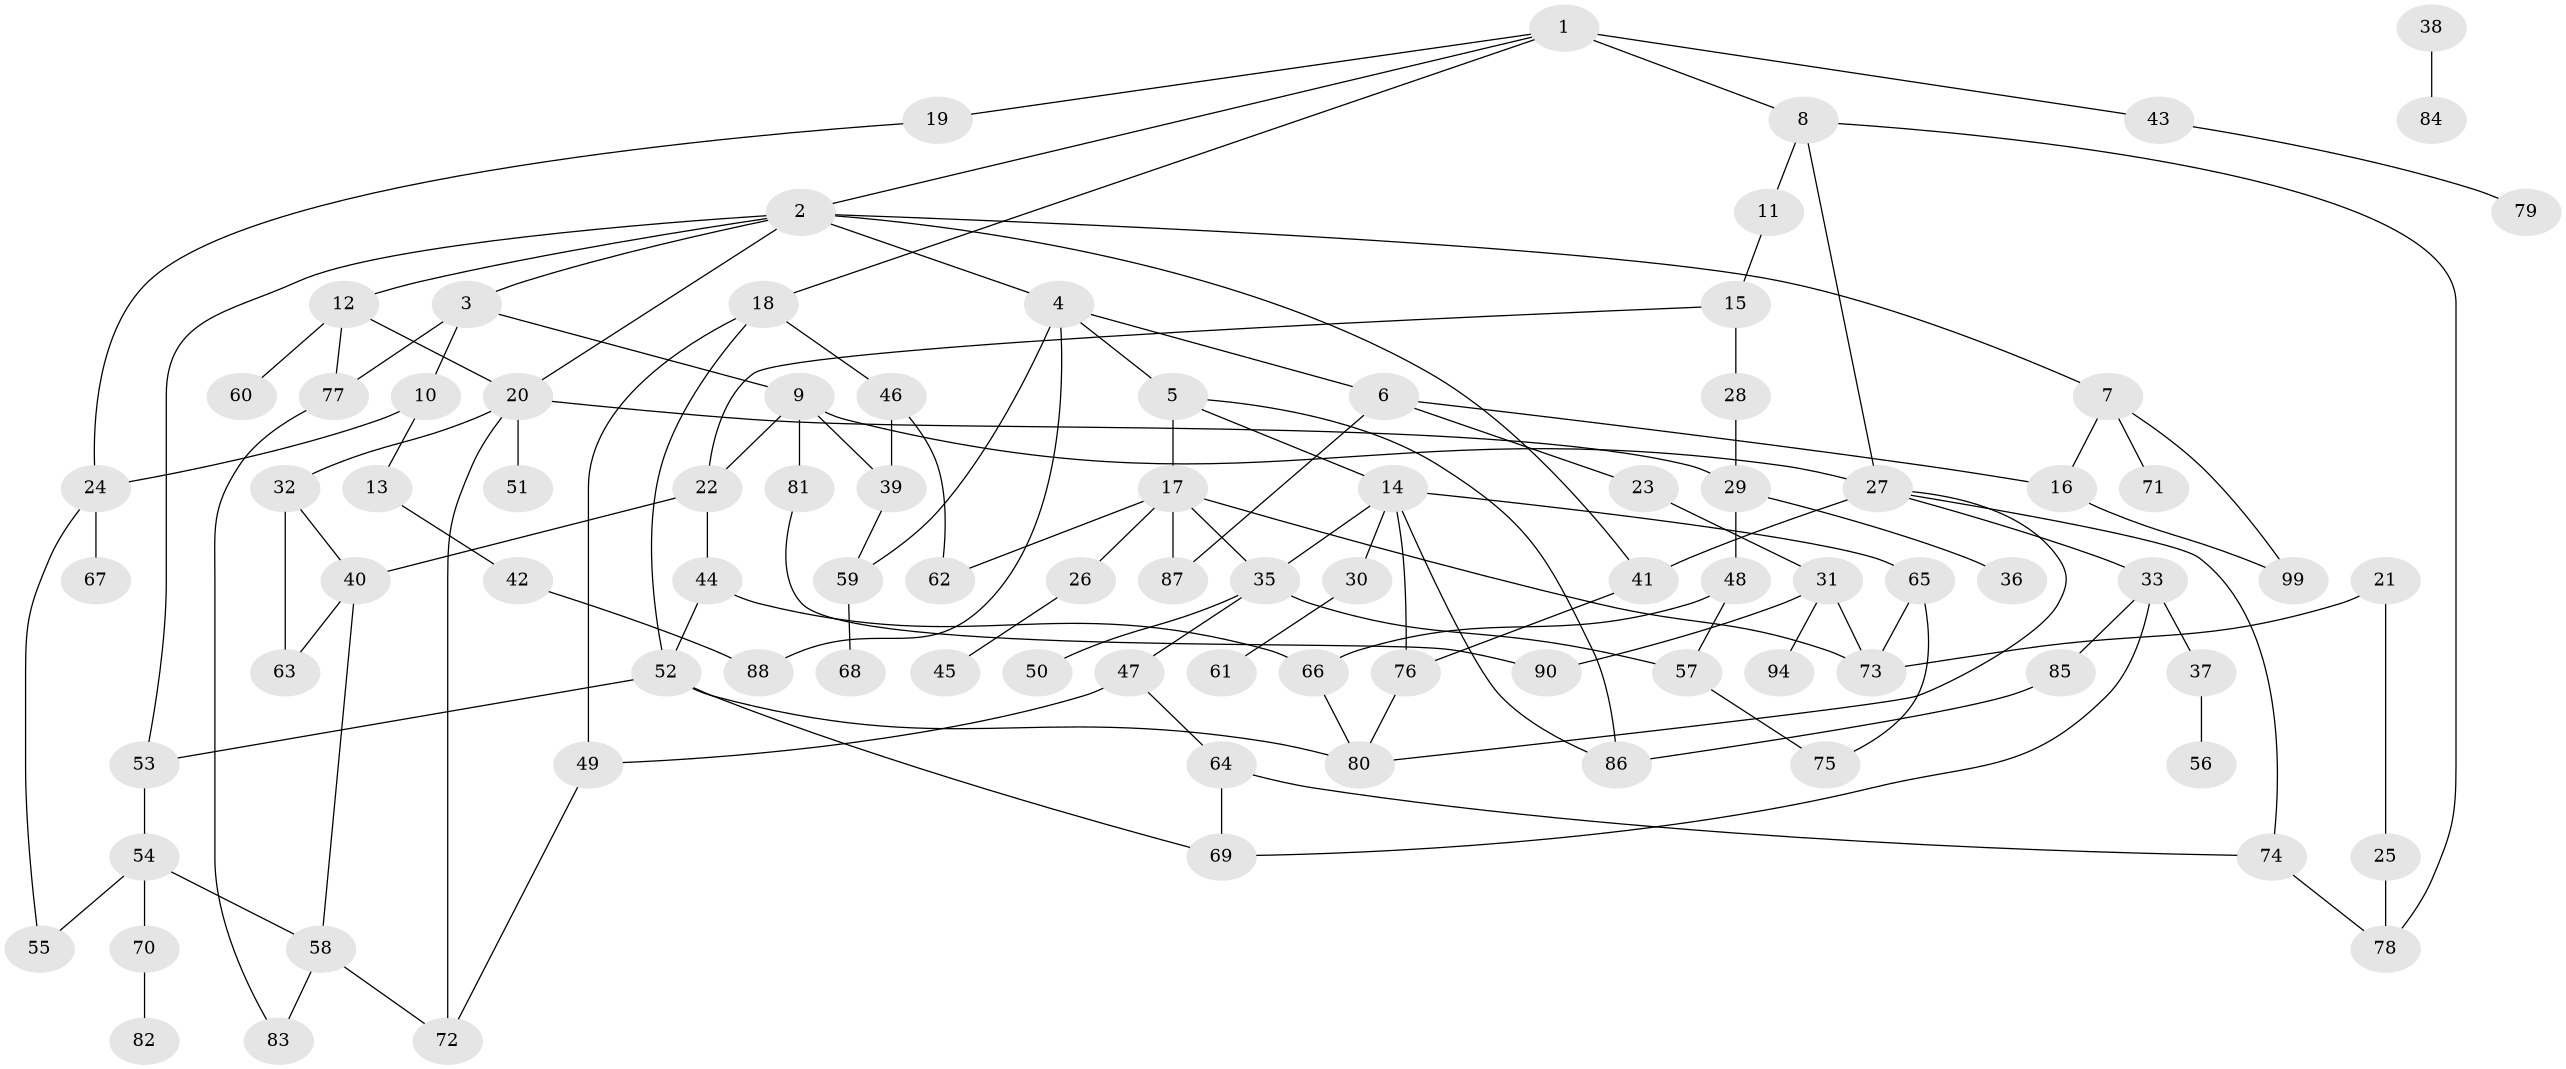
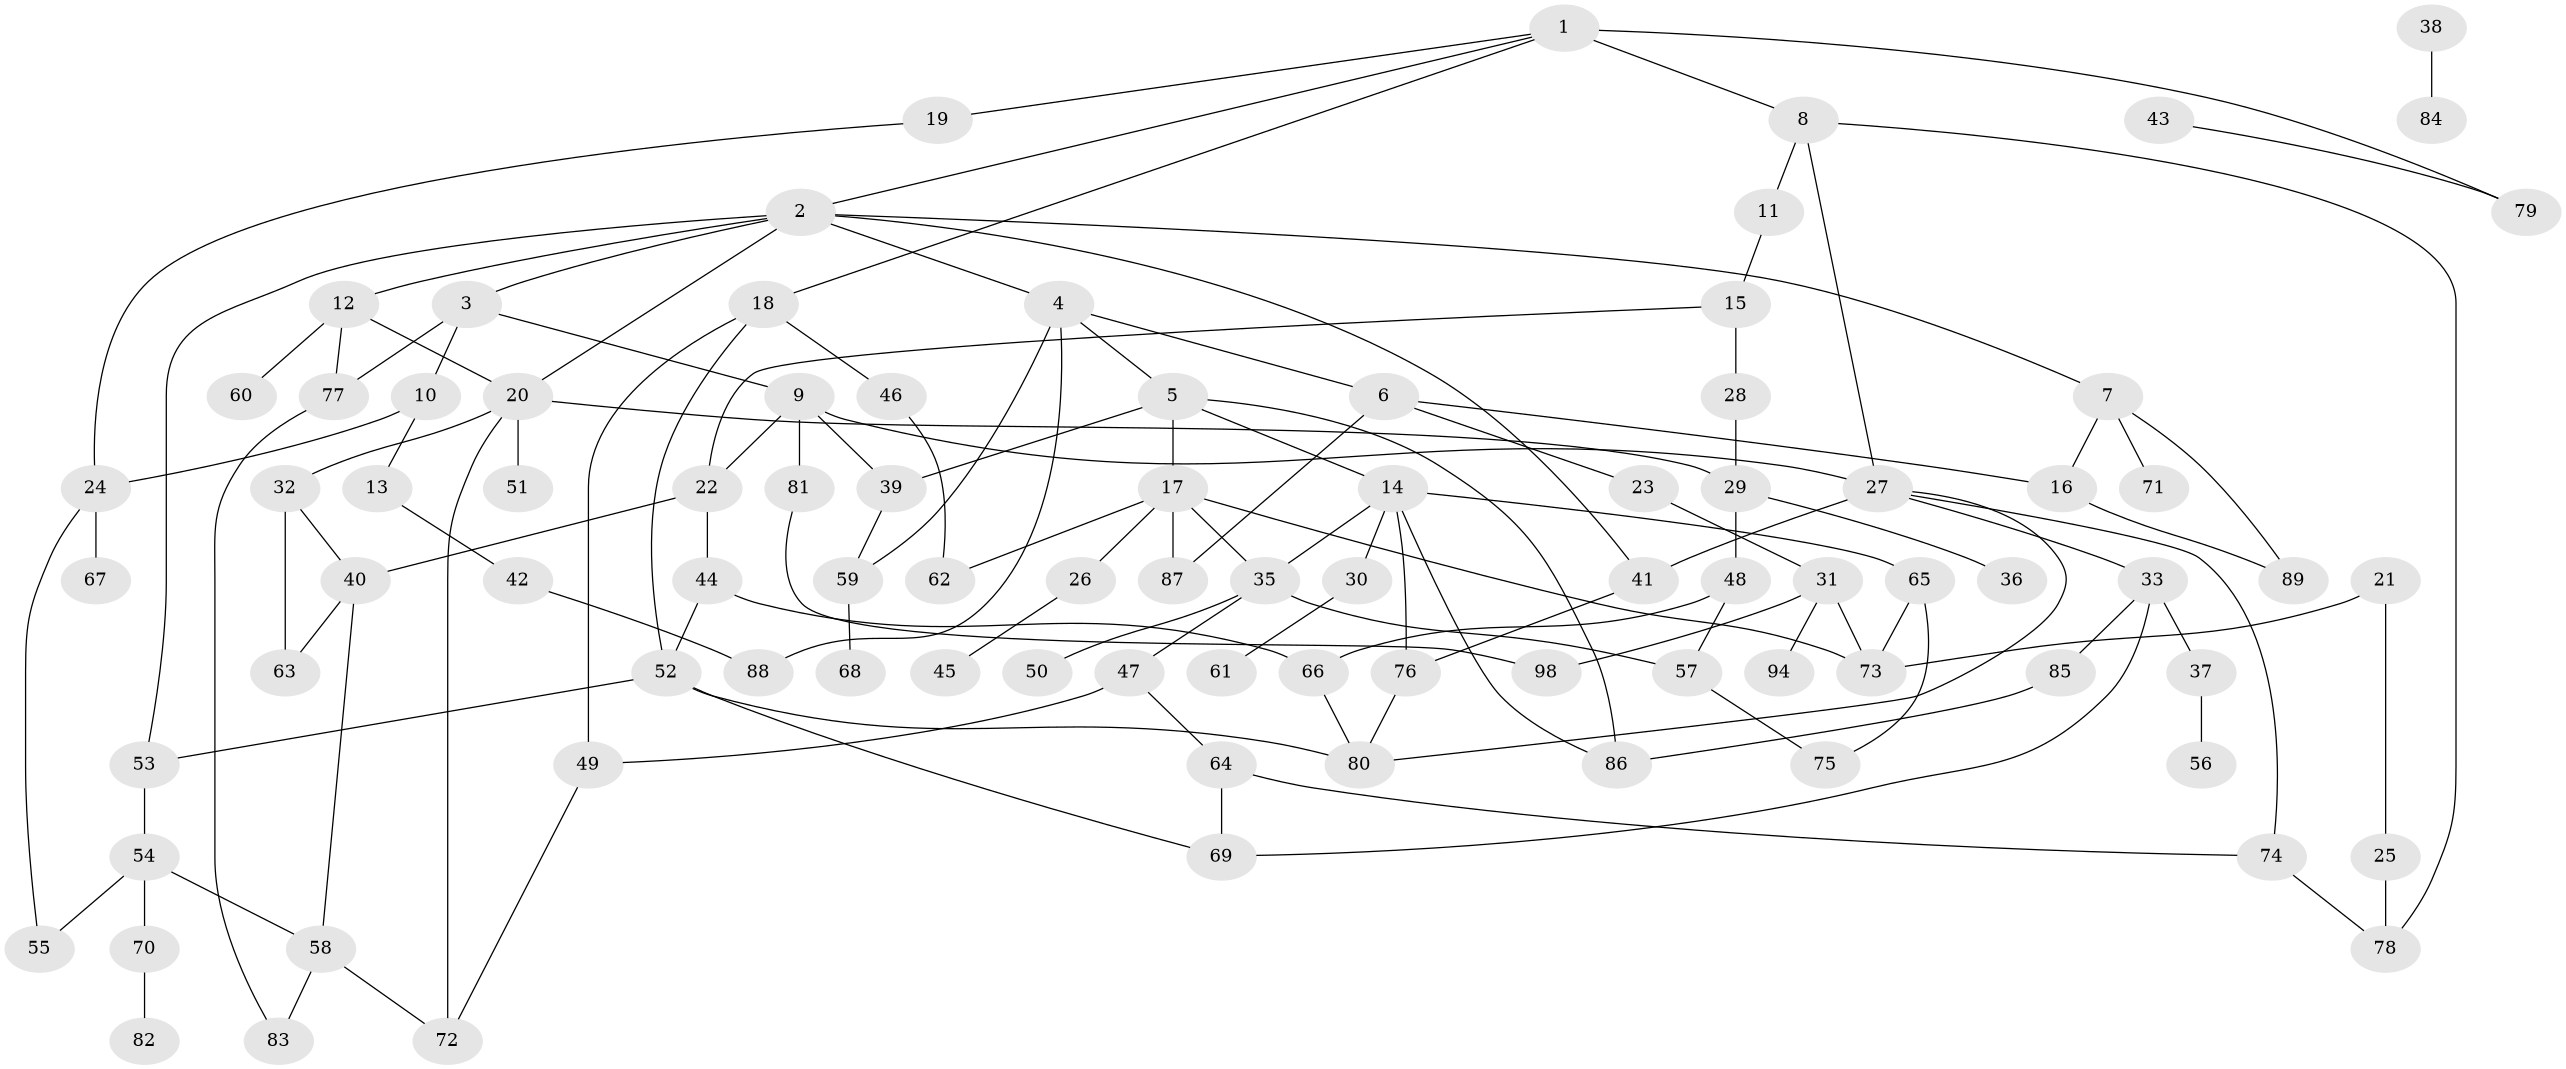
(1862, 74) -> (2057, 71)
(892, 443) -> (1032, 443)
(2294, 581) -> (2294, 581)
(1547, 673) -> (1547, 673)
